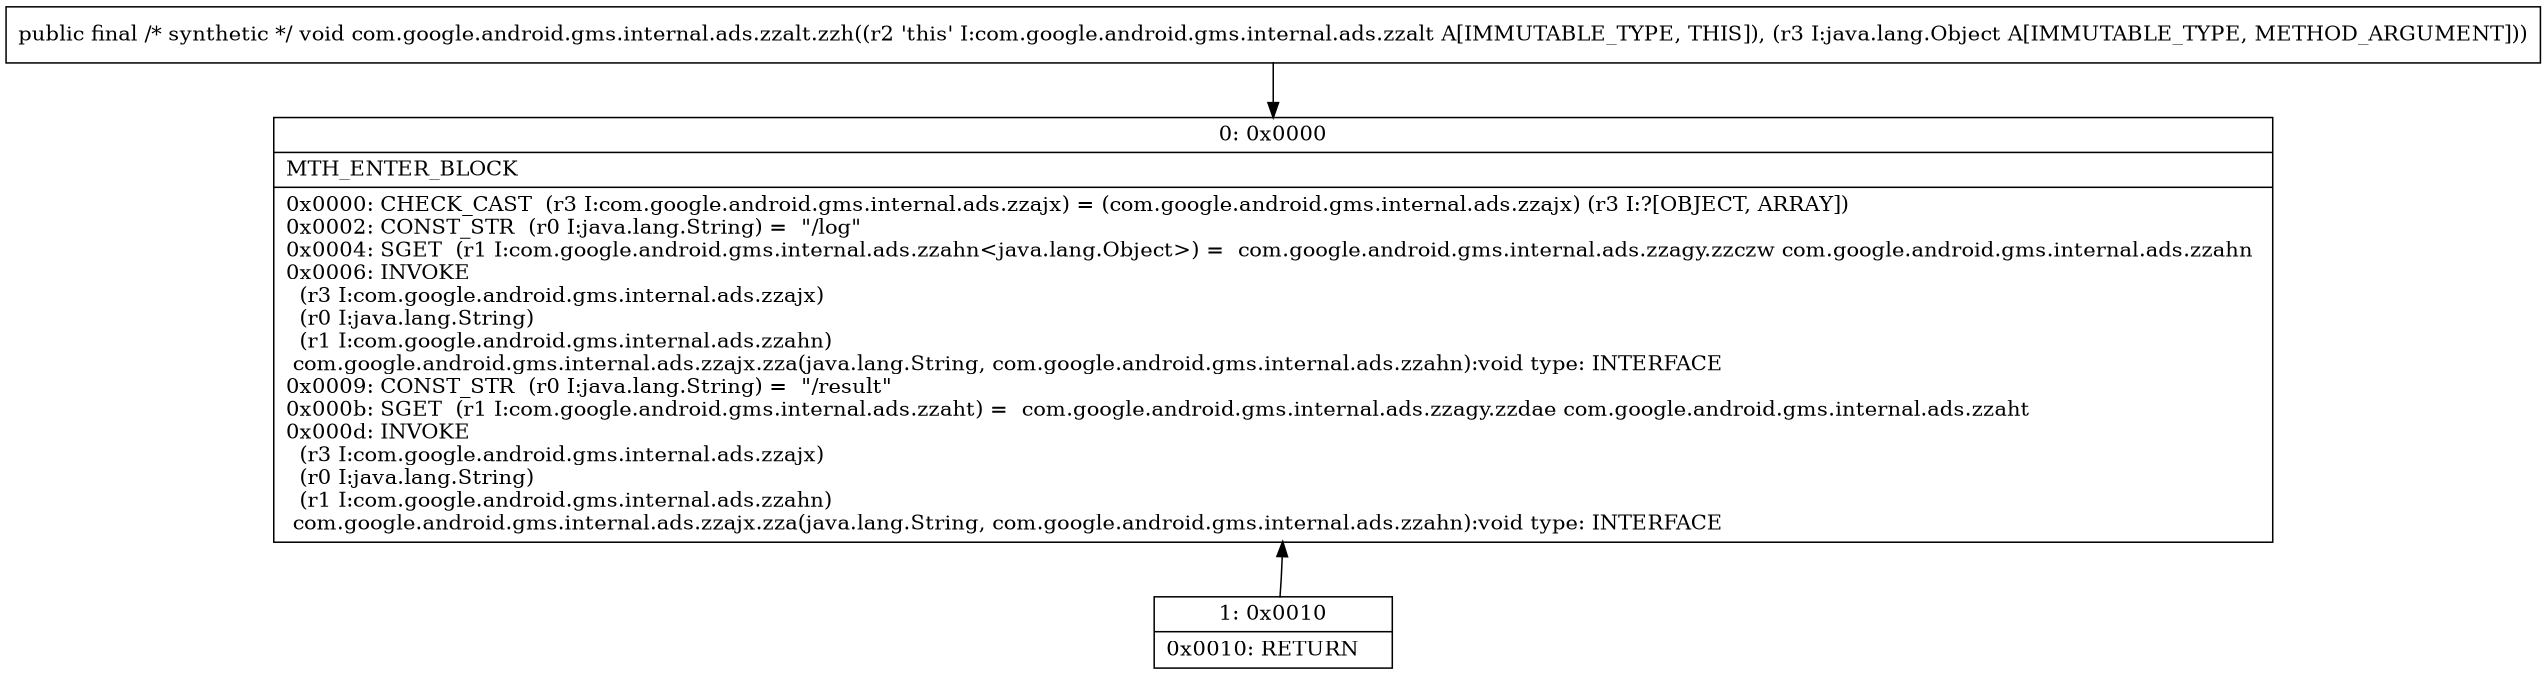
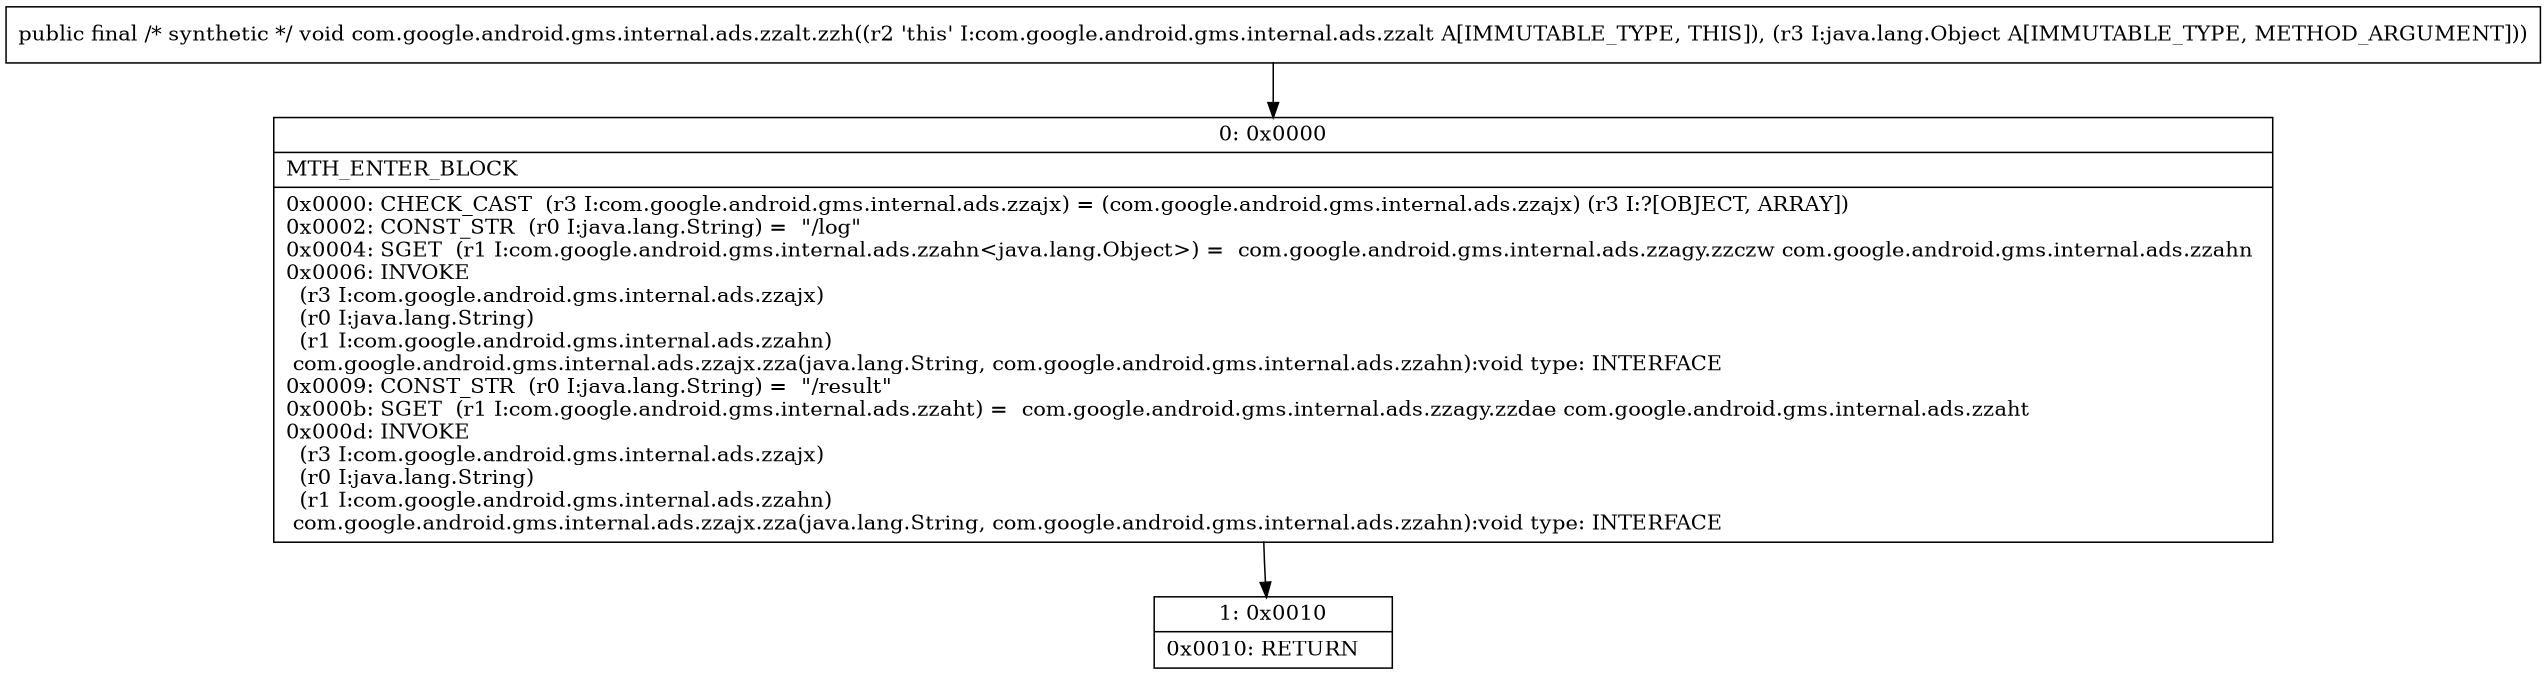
(1281, 577) -> (1264, 562)
